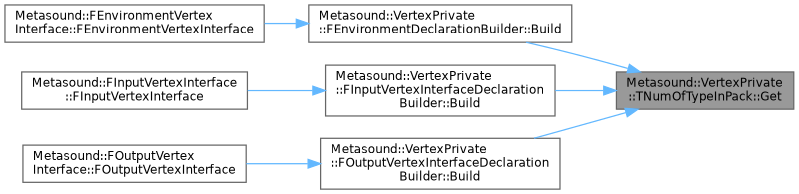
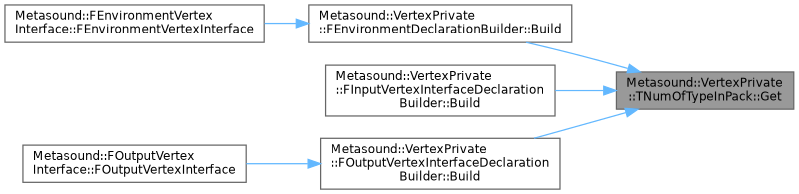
(135, 91) -> none
